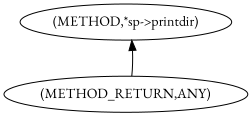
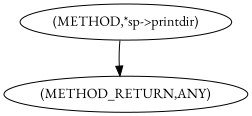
(133, 63) -> (119, 53)
